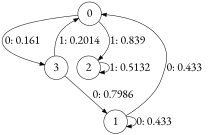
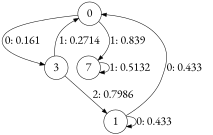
(83, 41) -> (83, 41)
(89, 68) -> (89, 68)
(116, 95) -> (116, 95)
